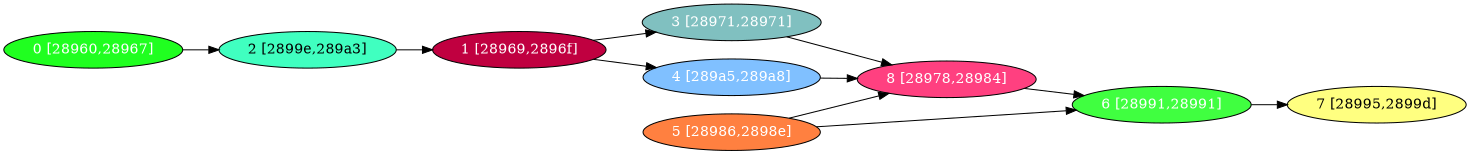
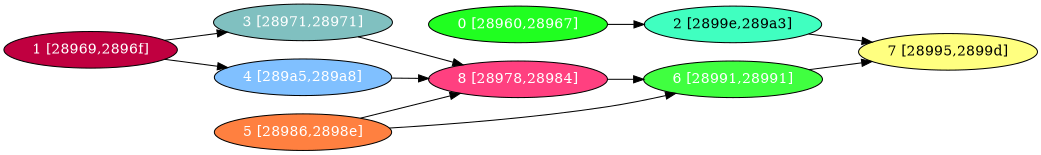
(409, 50) -> (835, 37)
